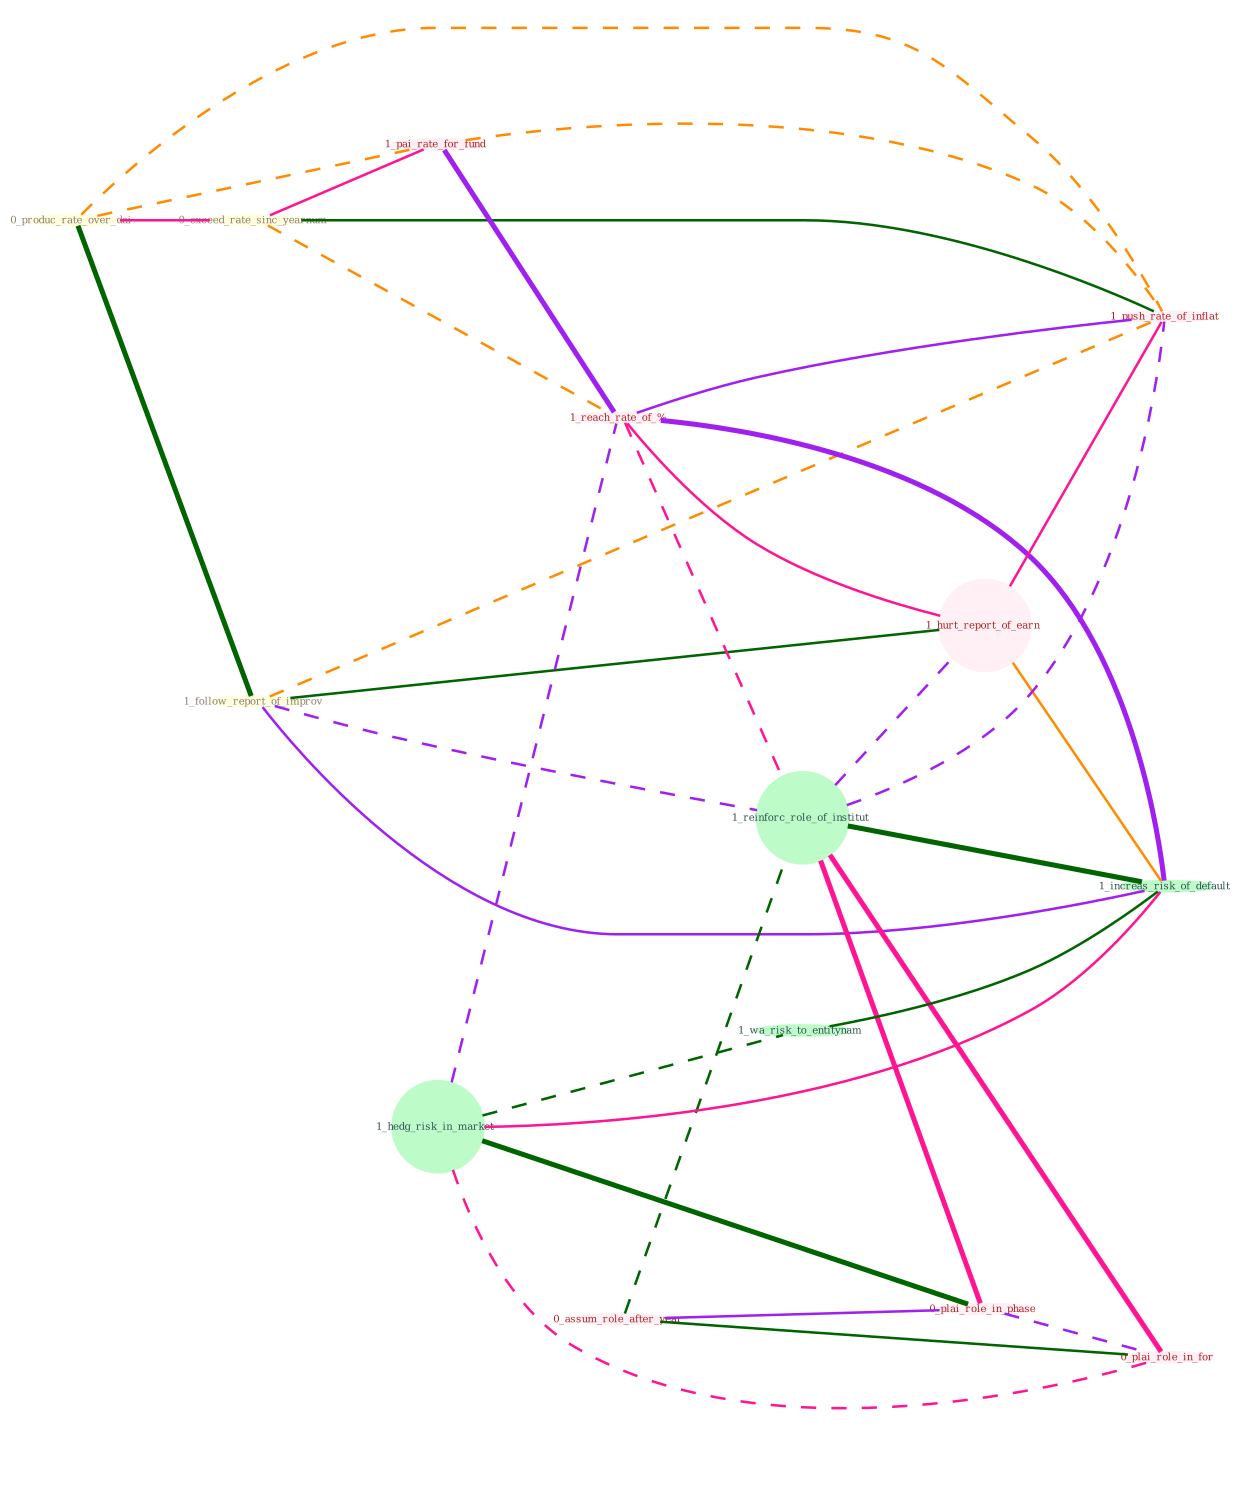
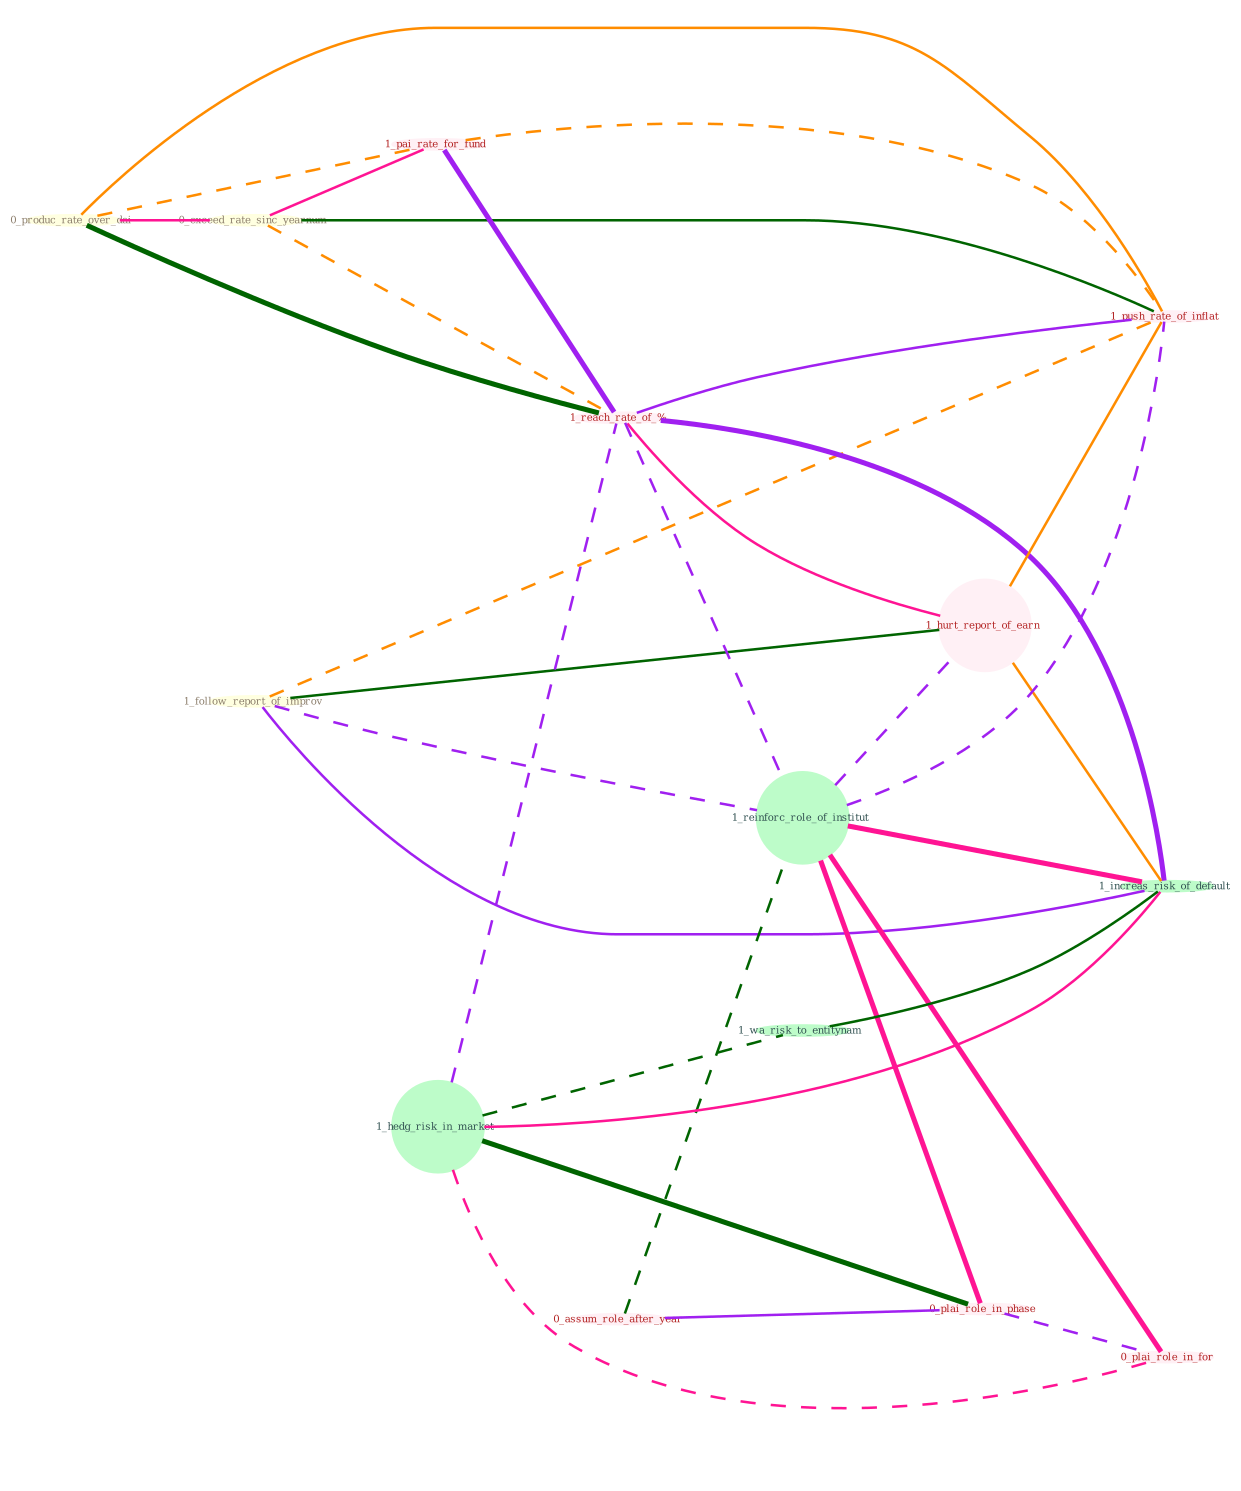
(655, 28) -> (655, 28)
(1086, 454) -> (1086, 454)
(165, 461) -> (338, 332)
(703, 600) -> (703, 600)
(995, 854) -> (995, 854)
(894, 1338) -> none
